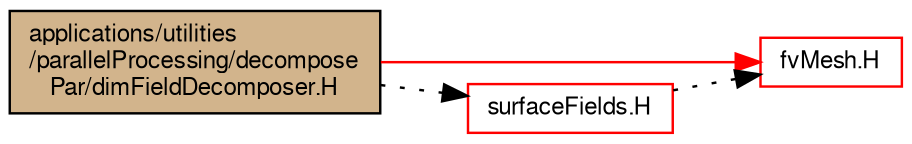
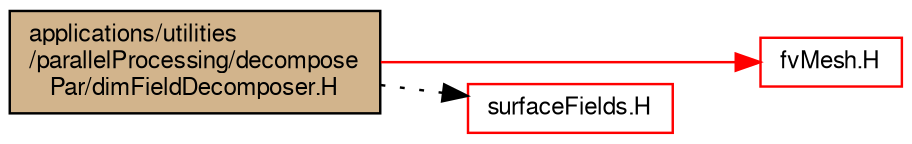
(705, 85) -> none
